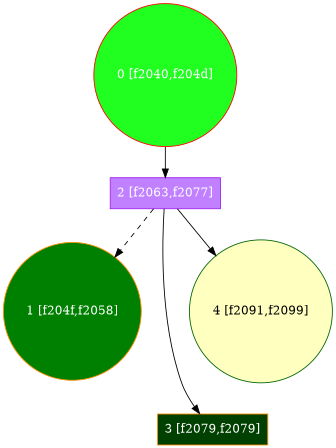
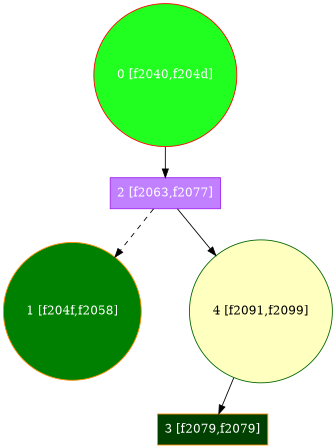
(166, 310) -> (228, 392)
